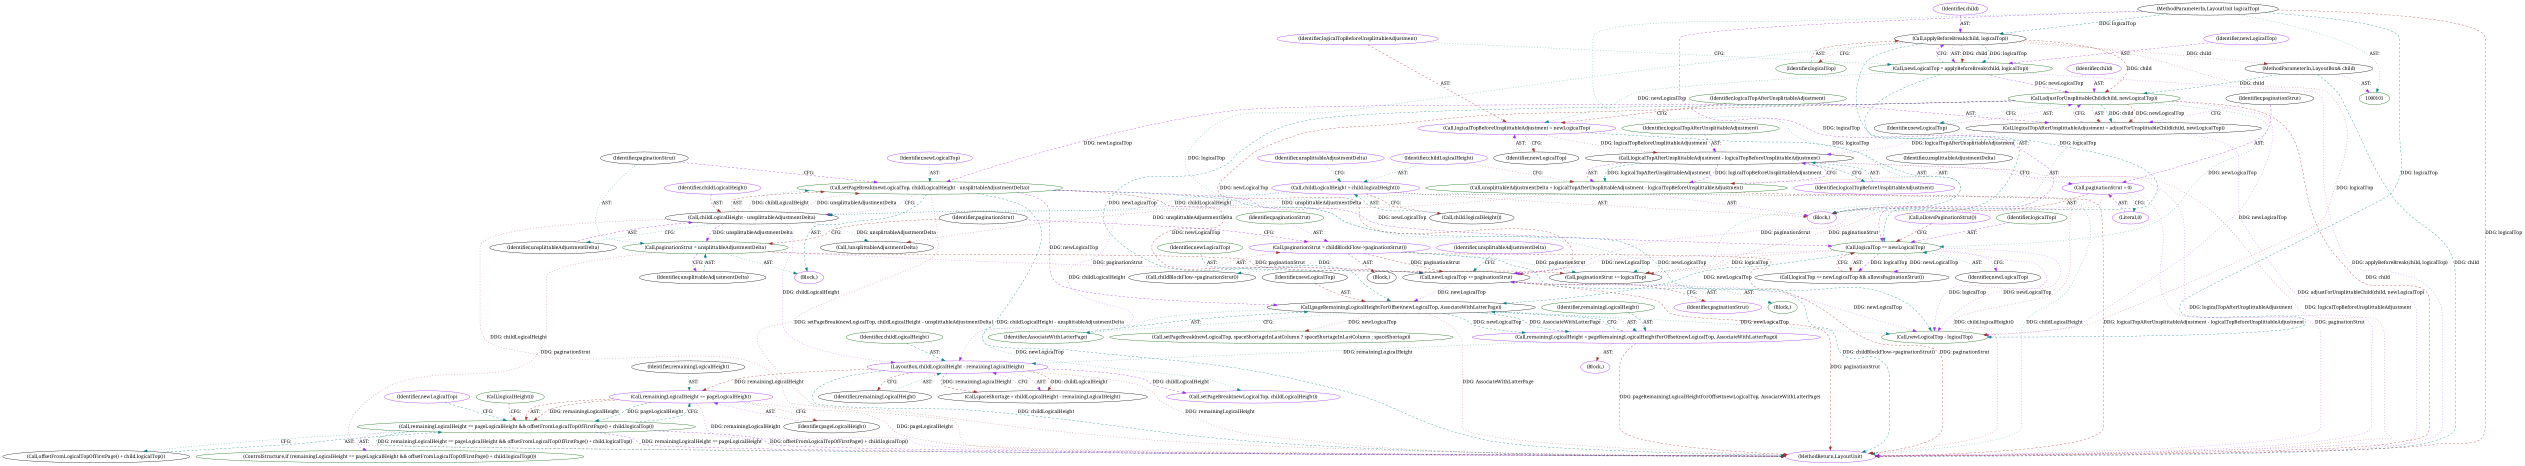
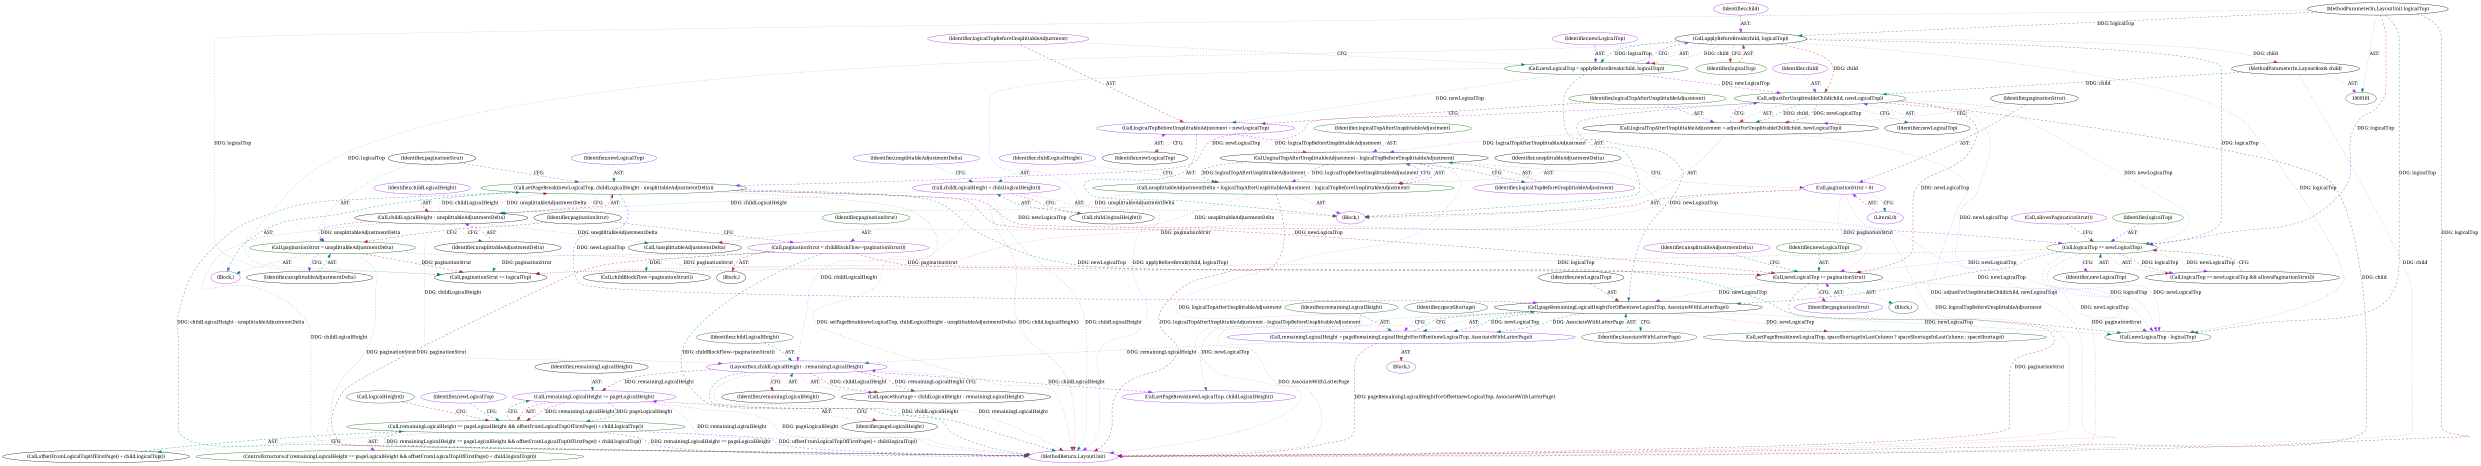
(1232, 261) -> none
none -> (1446, 307)
(2443, 438) -> (2254, 443)
